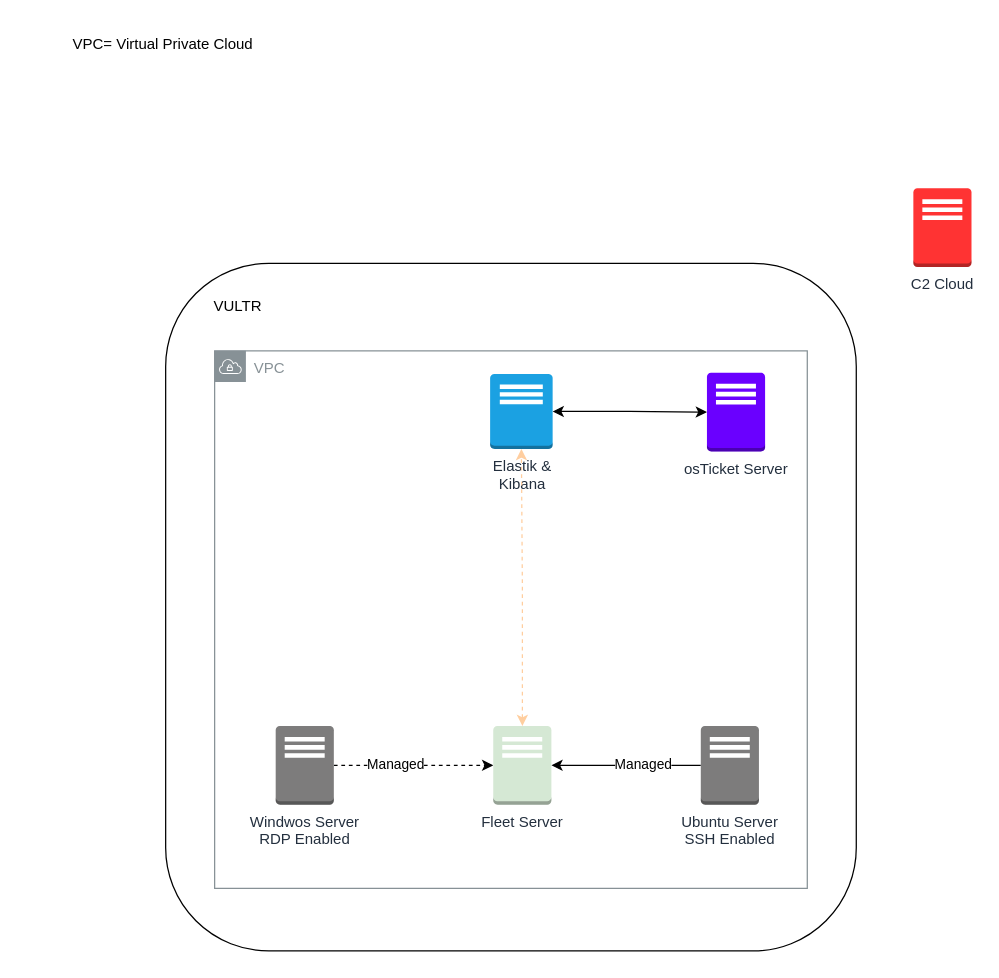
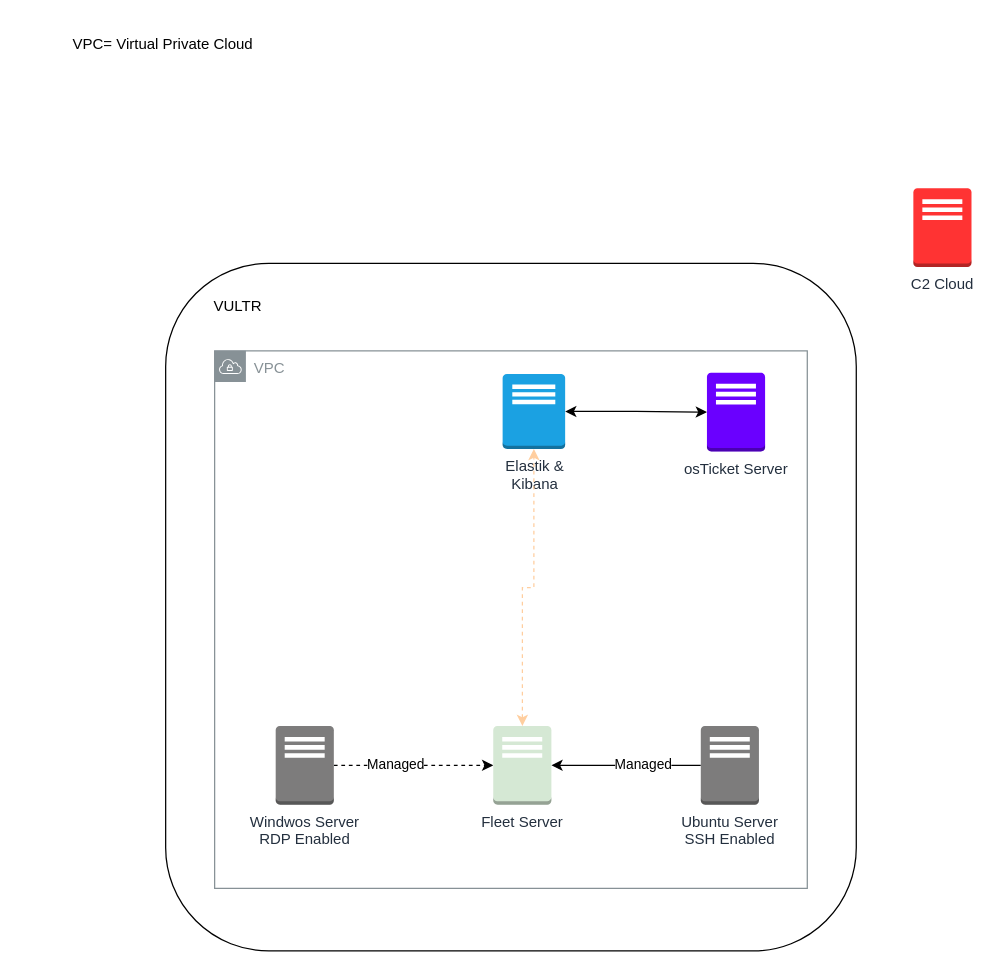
(521, 411) -> (534, 411)
